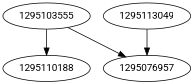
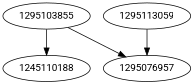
(47, 16) -> (47, 16)
(147, 16) -> (147, 16)
(47, 68) -> (47, 68)
